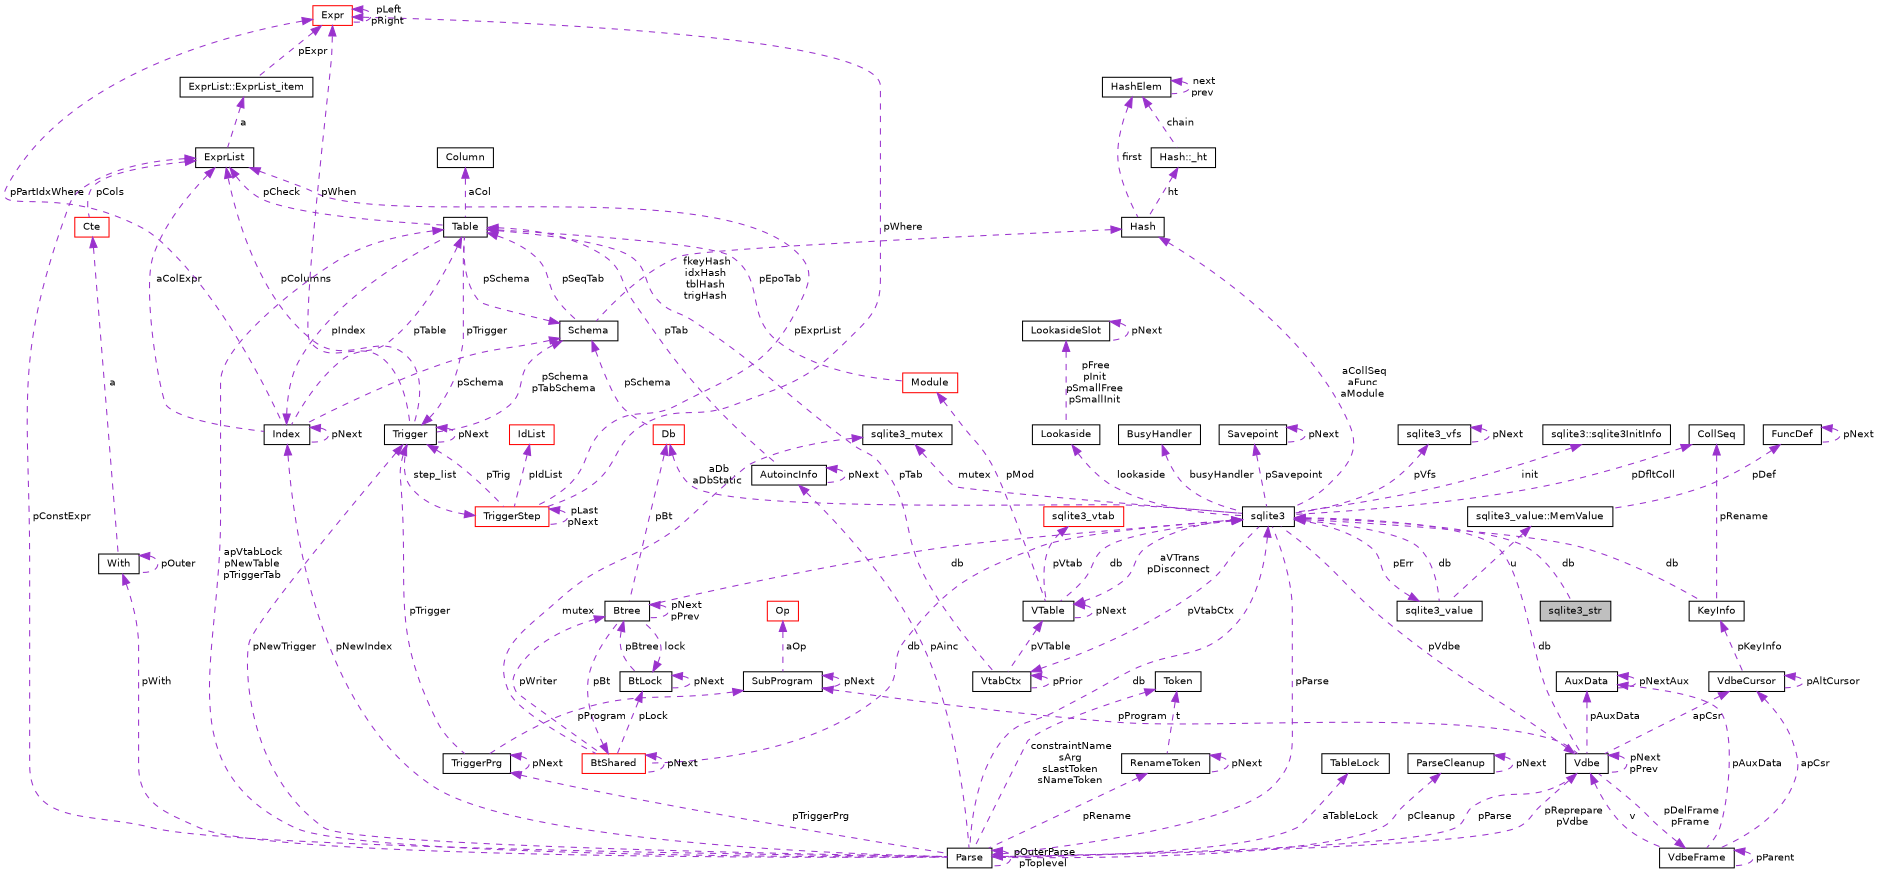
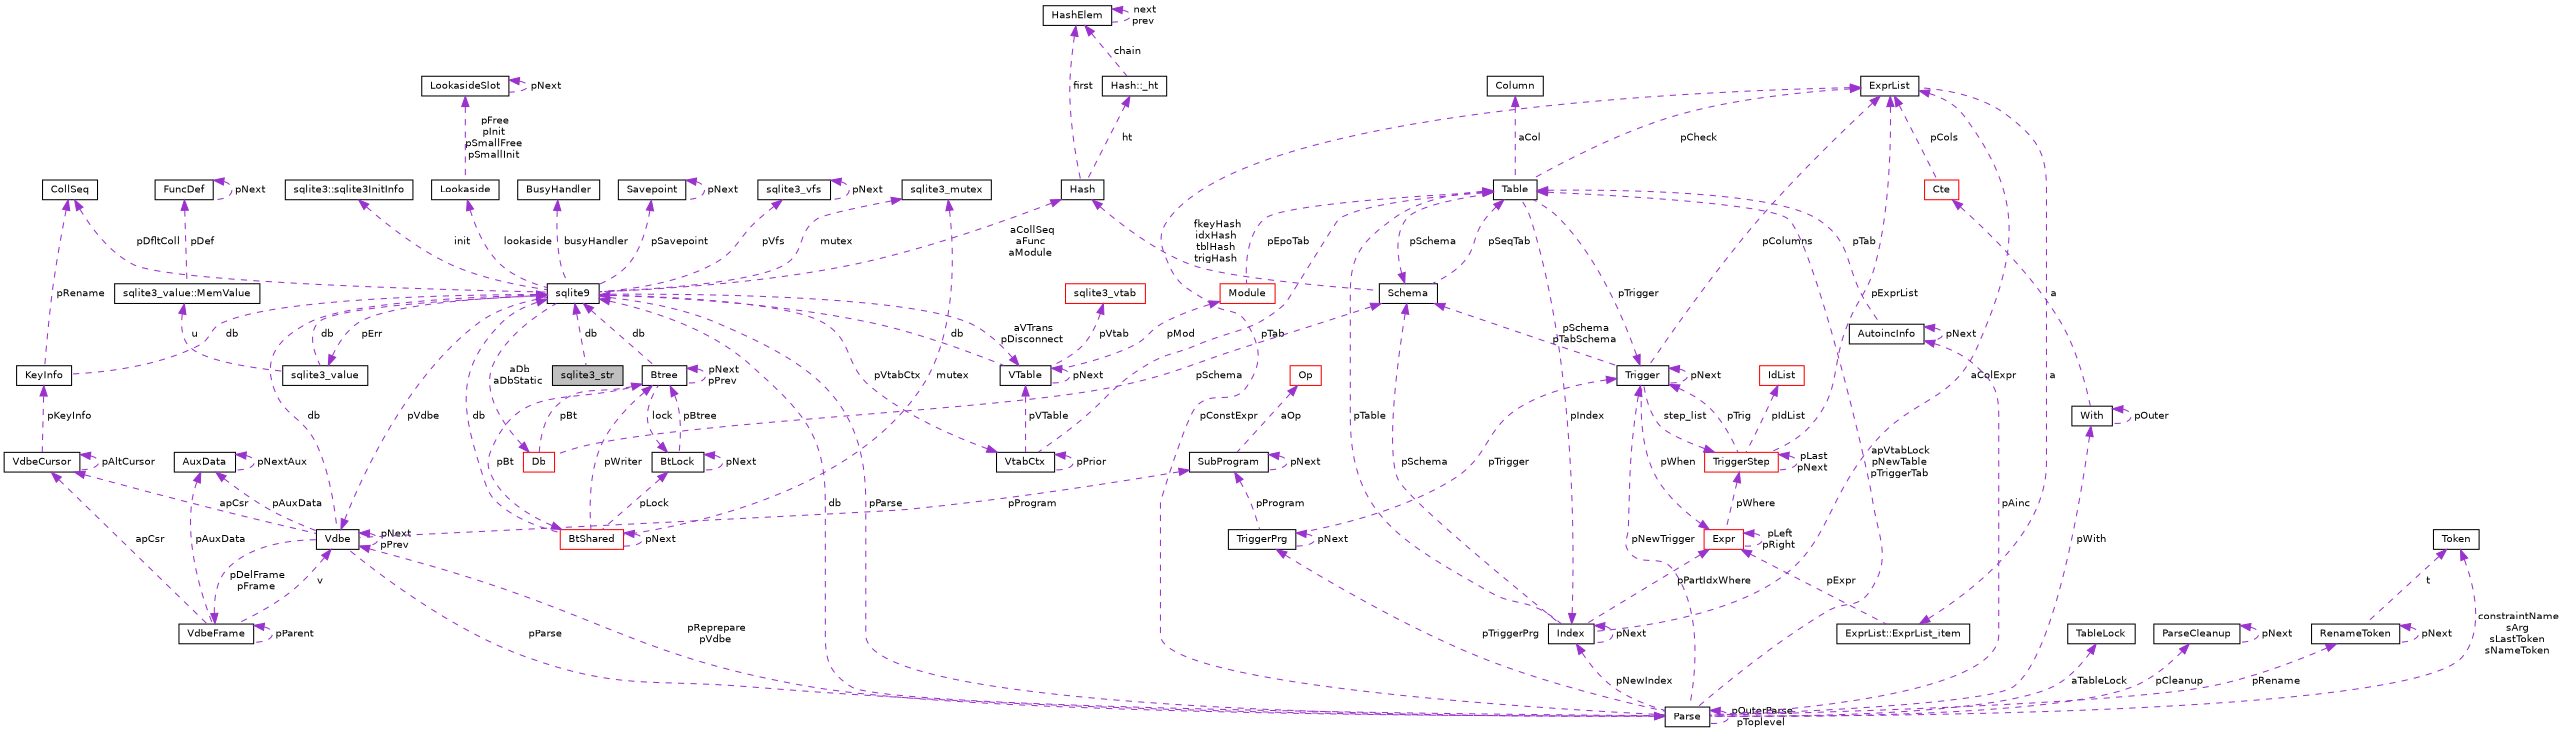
(880, 132) -> (1731, 506)
(1268, 517) -> (573, 294)
(647, 528) -> (558, 405)
